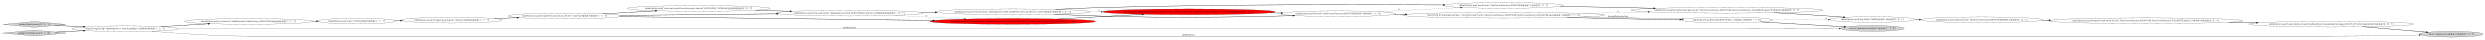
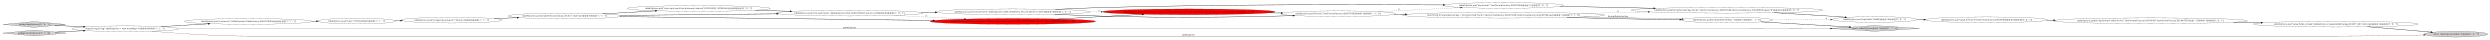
(1872, 28) -> (1875, 28)
